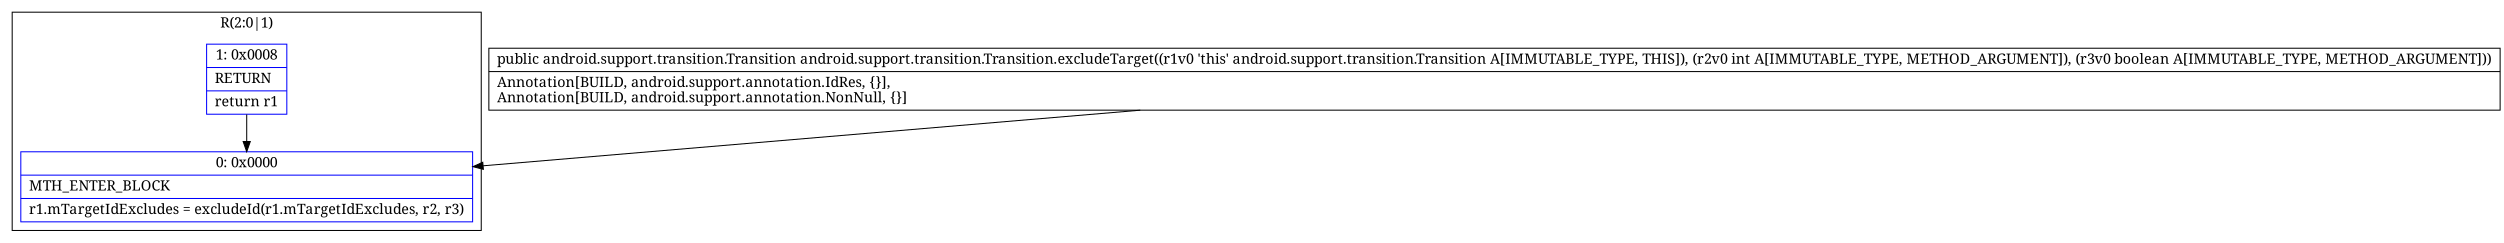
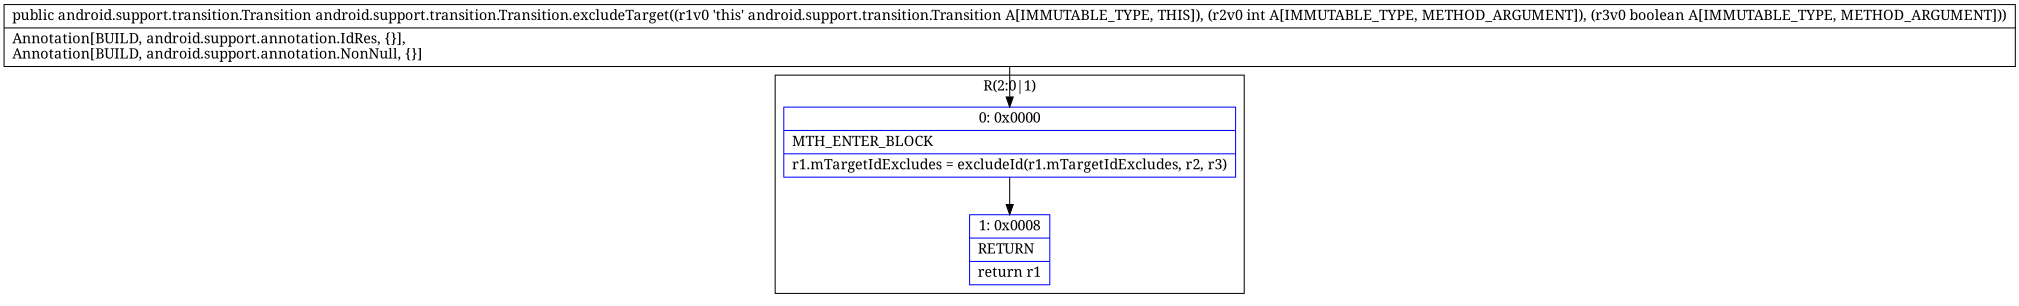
(247, 128) -> (1010, 191)
